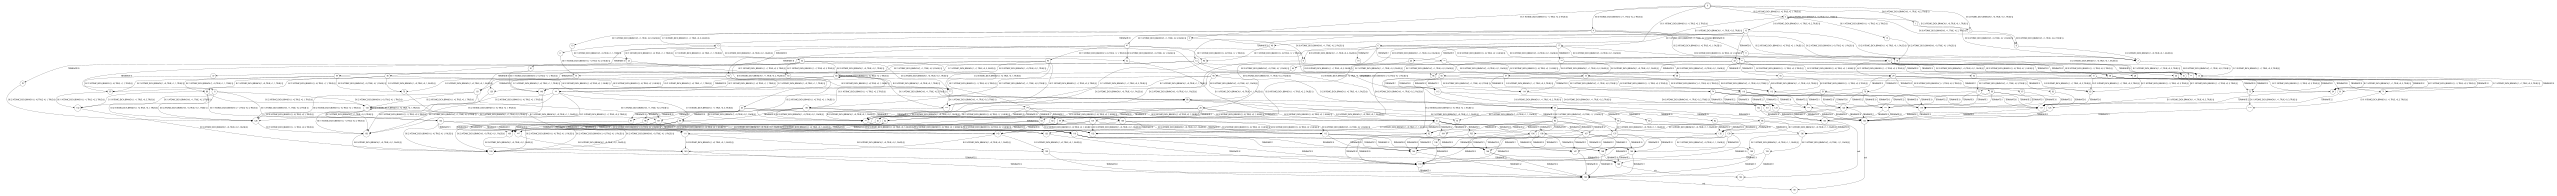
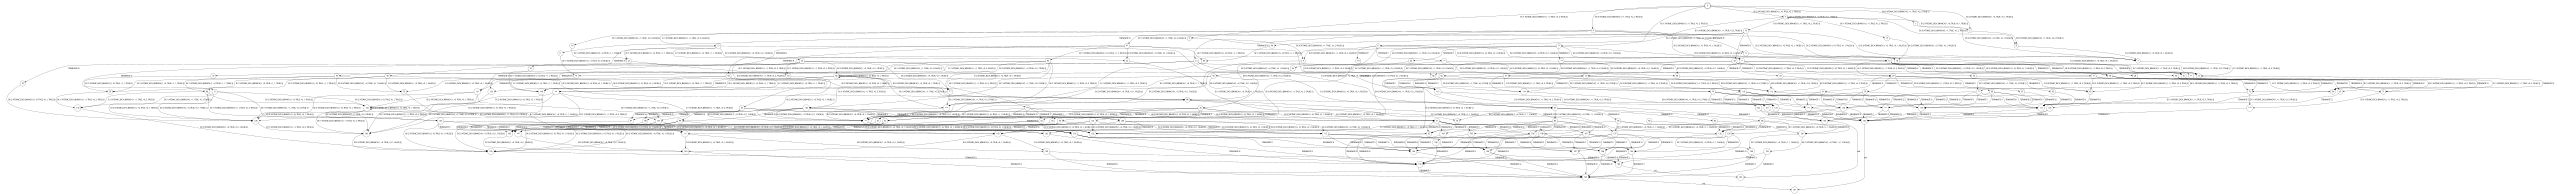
(1611, 112) -> none
